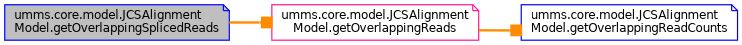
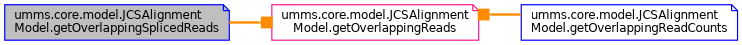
(494, 30) -> (506, 14)
